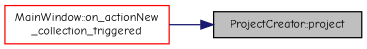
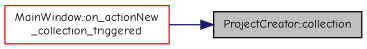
(288, 25) -> (288, 25)
